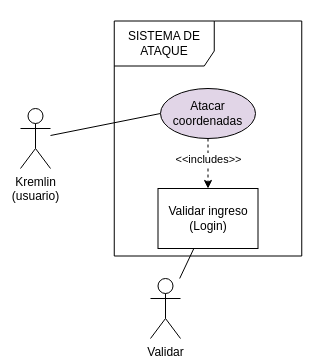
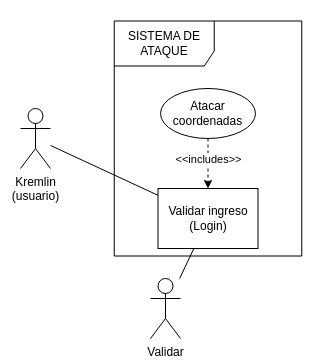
(208, 114) -> (208, 114)
(106, 125) -> (104, 170)
